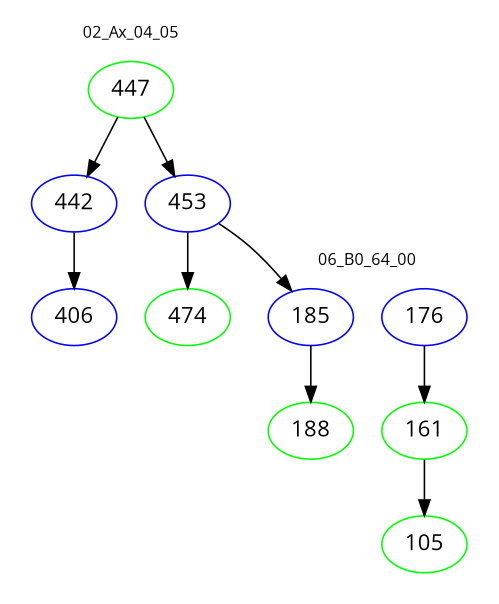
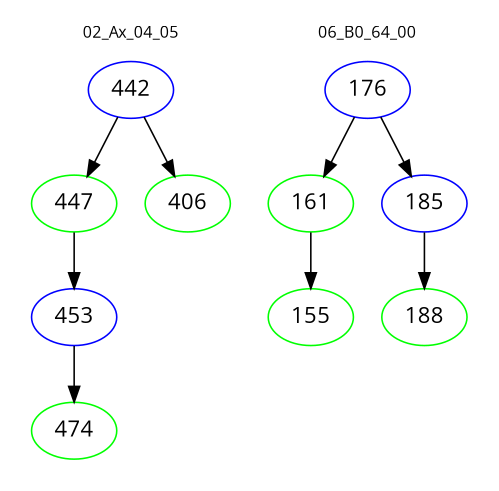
(106, 140) -> (106, 140)
(266, 262) -> (392, 140)
(74, 317) -> (188, 204)
(424, 544) -> (311, 317)
